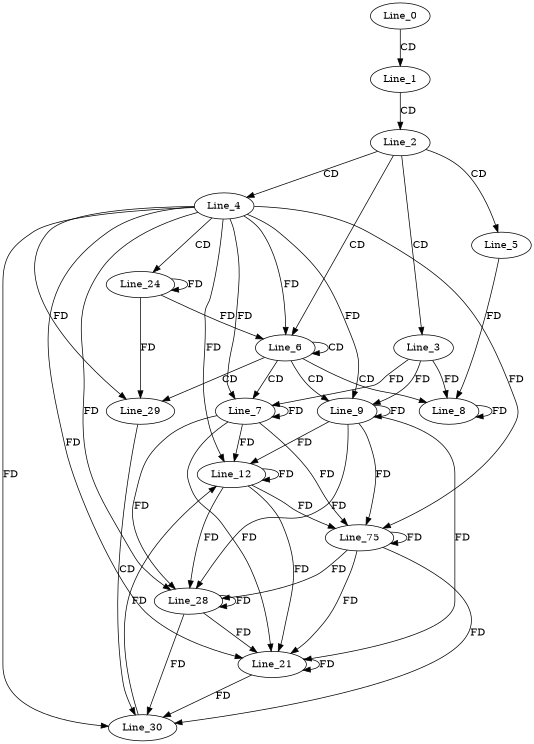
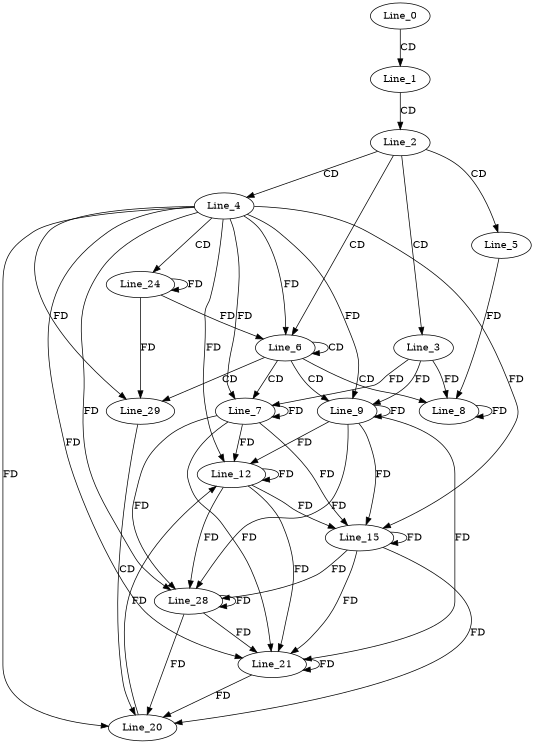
(360, 538) -> (360, 538)
(143, 728) -> (143, 728)
